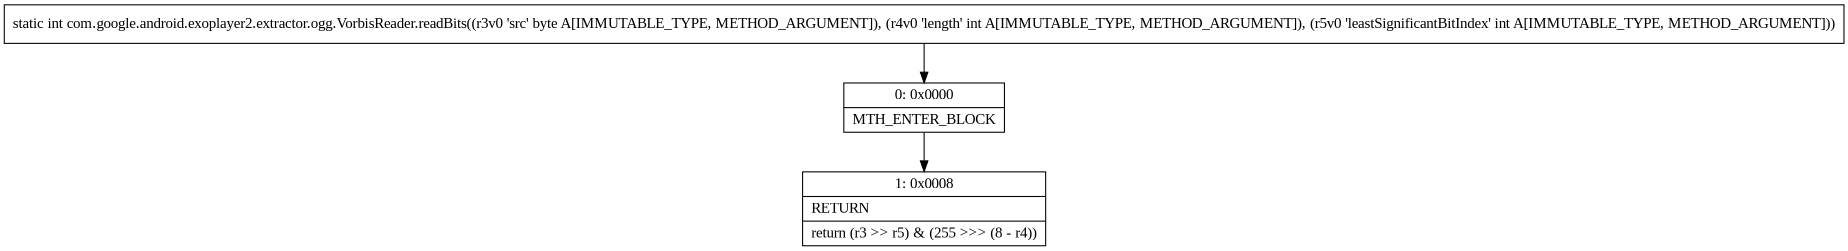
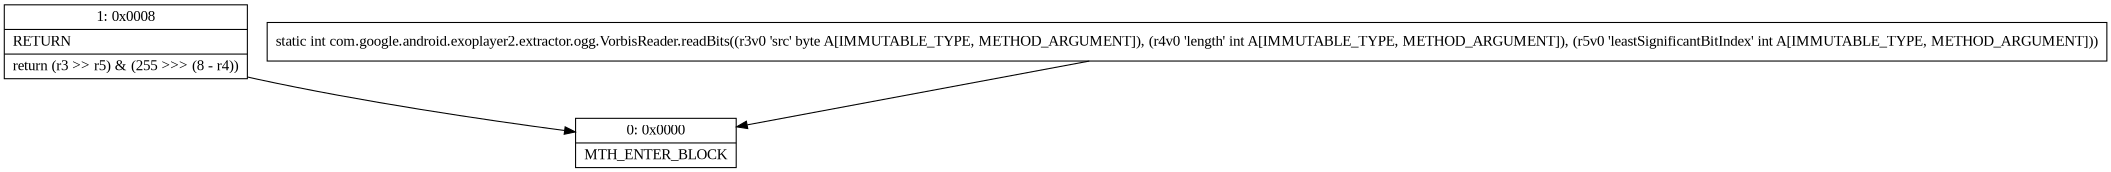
(924, 147) -> (406, 107)
